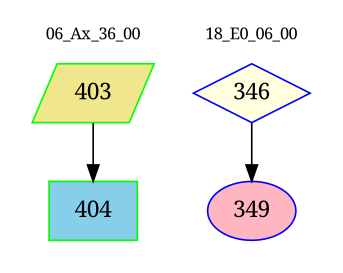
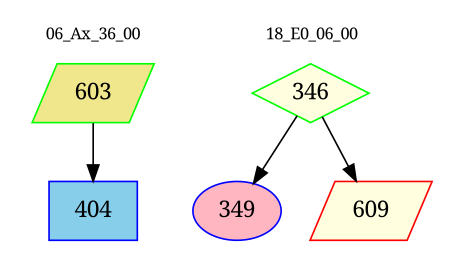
(93, 93) -> (93, 93)
(252, 93) -> (311, 93)
(93, 211) -> (93, 211)
none -> (371, 211)
